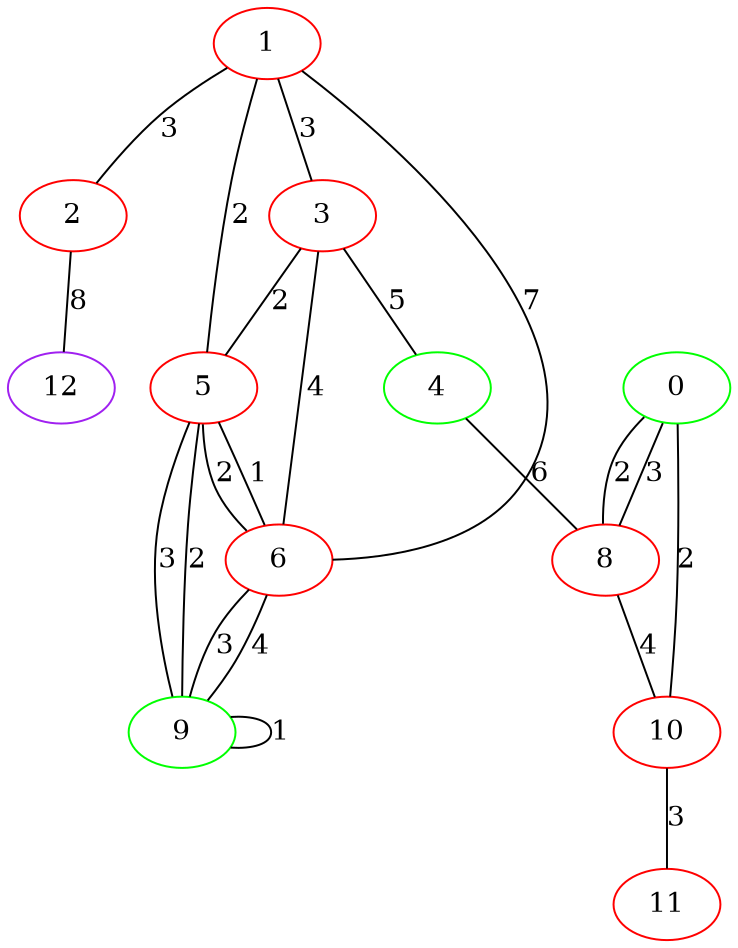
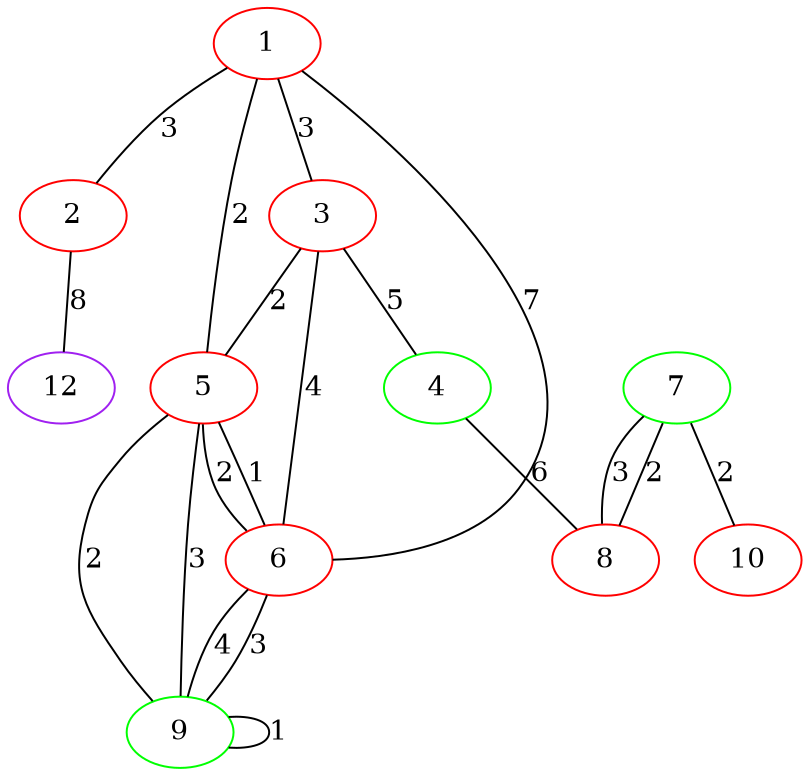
(677, 388) -> (677, 388)
(636, 646) -> none
(667, 904) -> none
